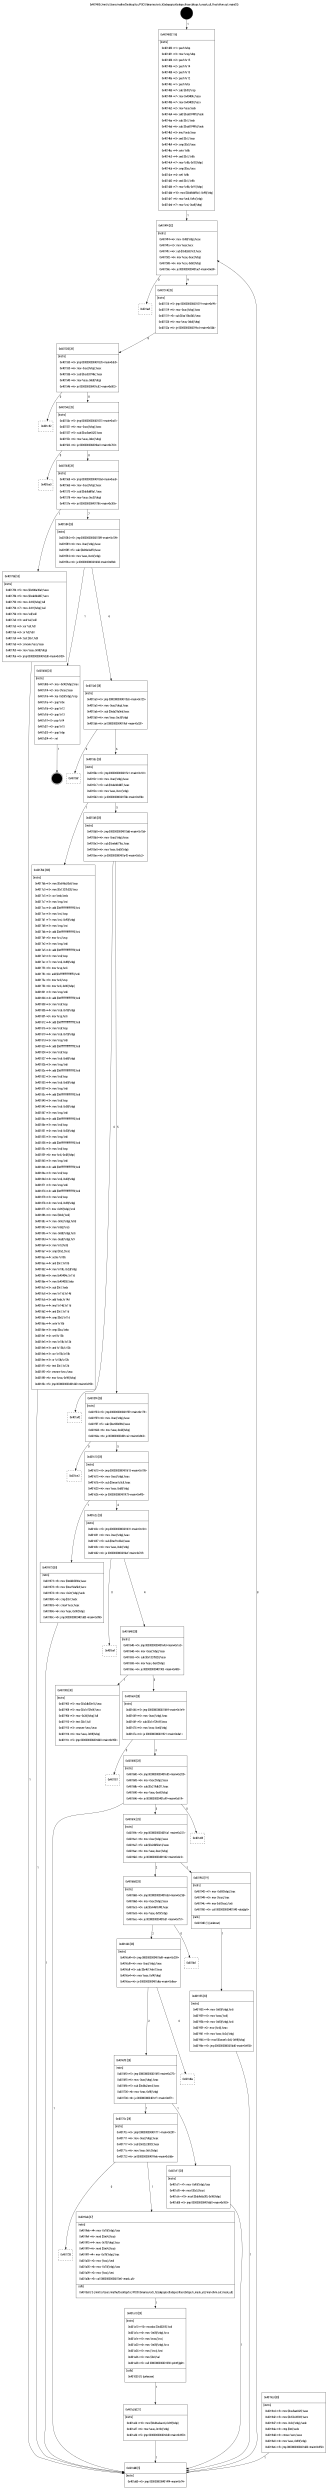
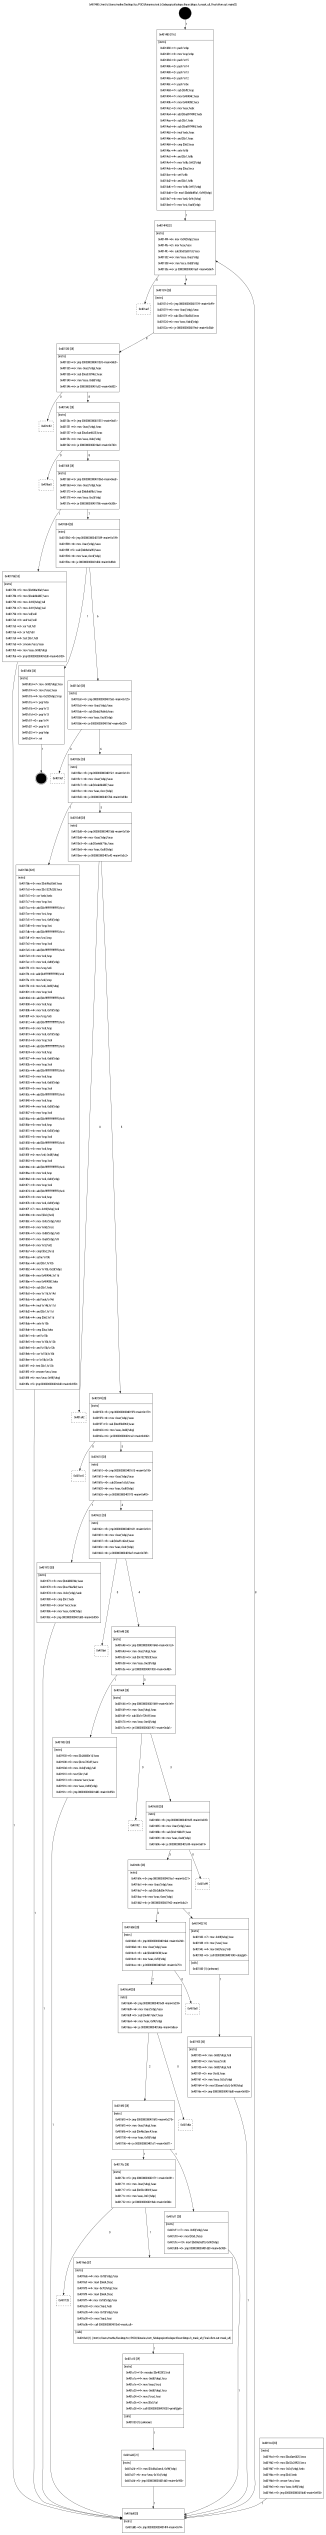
(53, 2134) -> (52, 2178)
